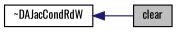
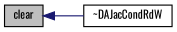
(119, 16) -> (69, 16)
